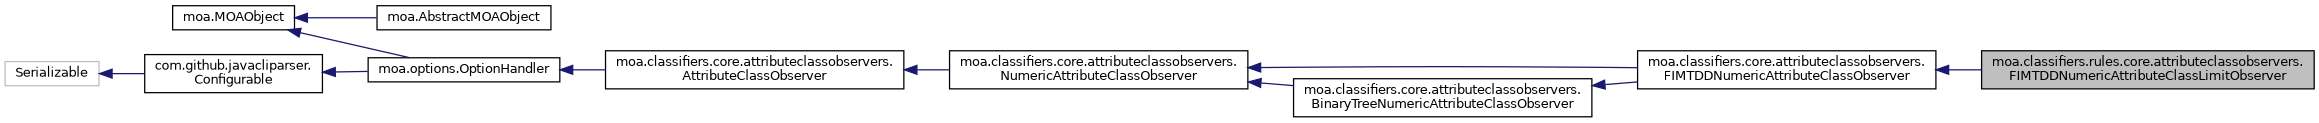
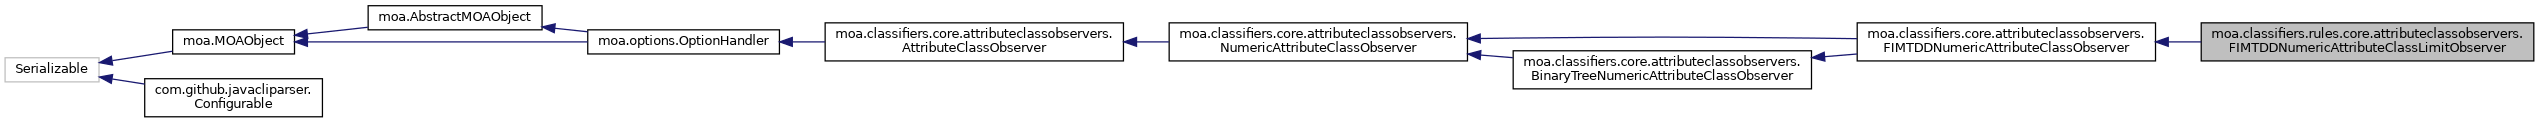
none -> (142, 56)
(352, 72) -> (571, 30)
